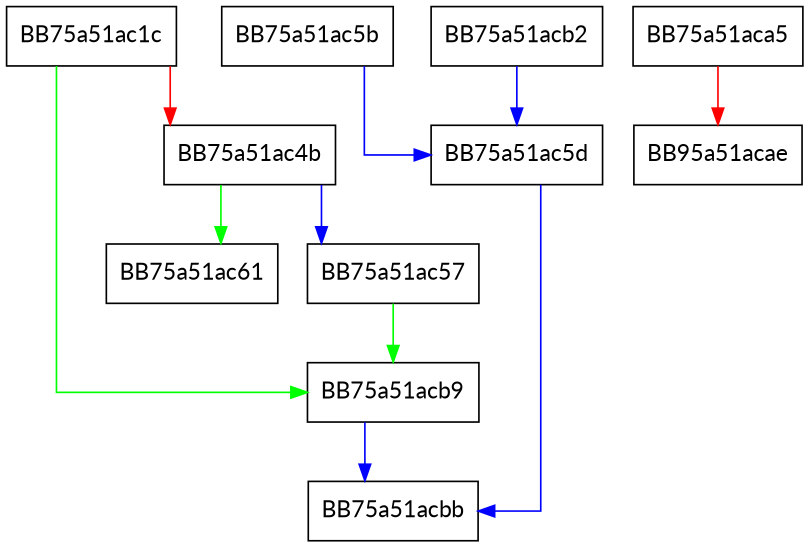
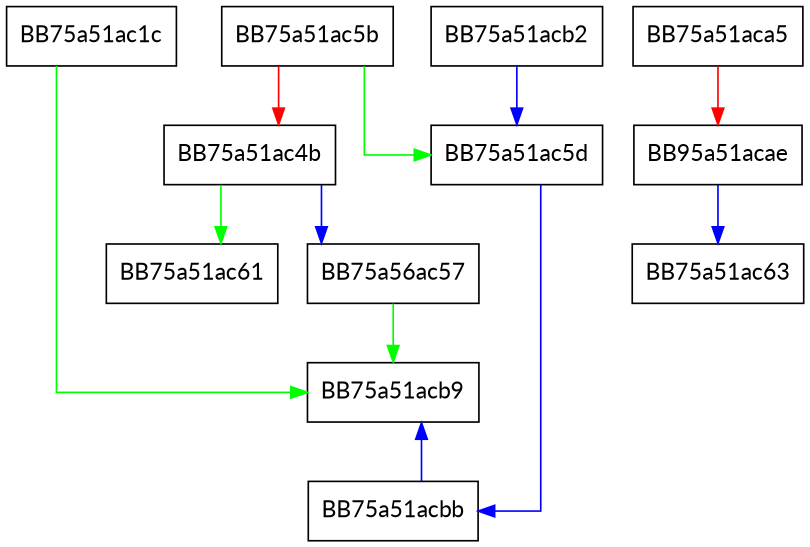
(170, 87) -> (279, 87)
(364, 136) -> (364, 136)
(393, 274) -> (393, 274)
none -> (718, 274)
(365, 443) -> (422, 460)
